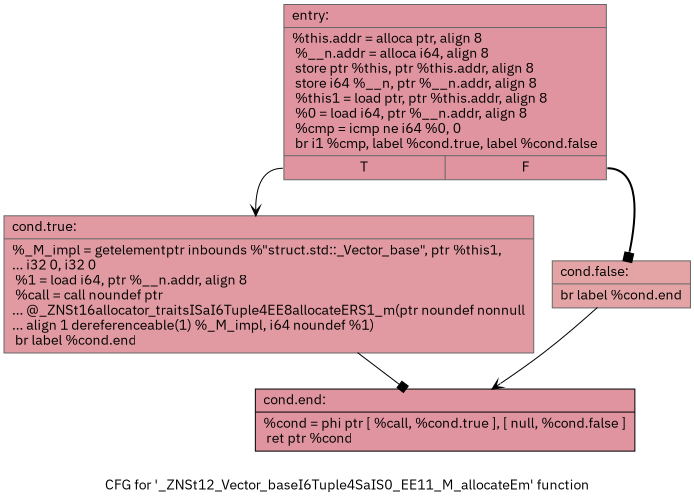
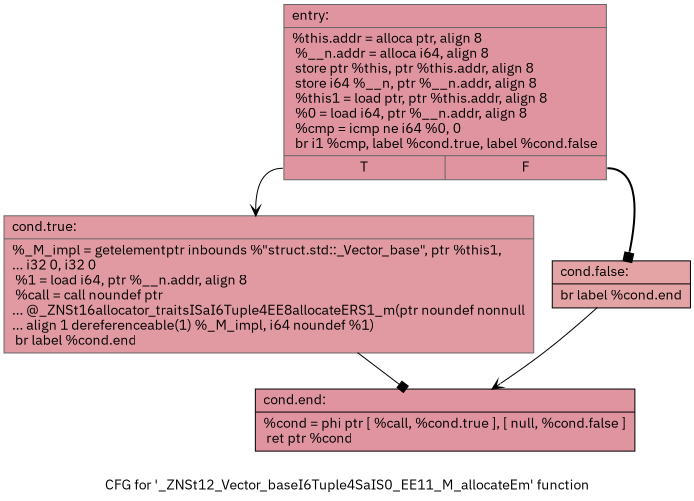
(621, 284) -> (621, 284)
